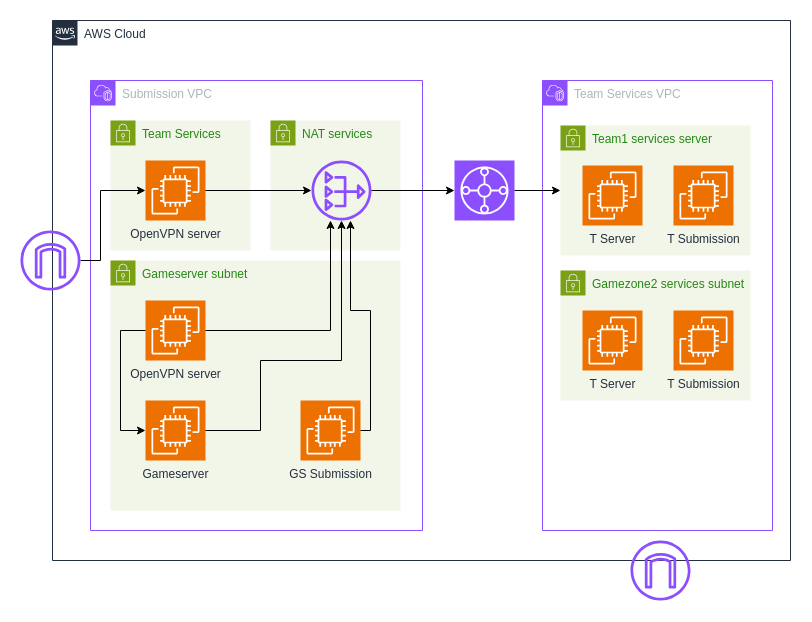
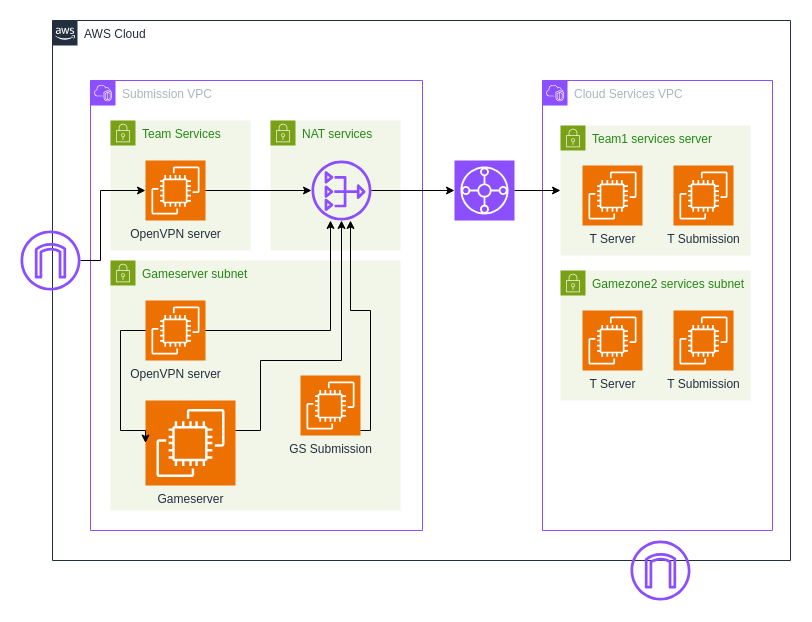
(627, 95) -> (629, 95)
(176, 431) -> (191, 443)
(331, 431) -> (331, 406)
